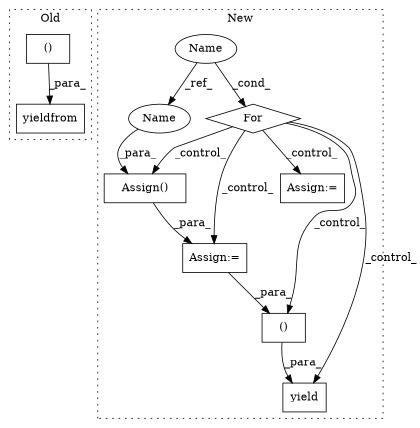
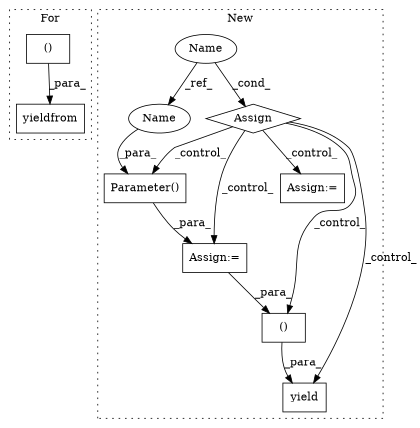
(50, 19) -> (50, 19)
(253, 119) -> (253, 119)
(145, 188) -> (145, 188)
